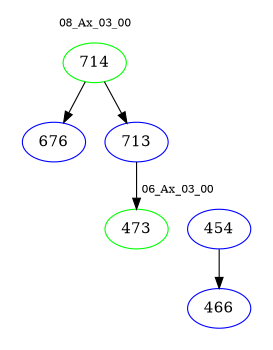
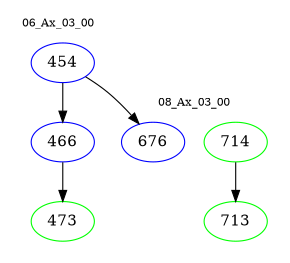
(77, 97) -> (120, 103)
(137, 142) -> (236, 221)
(137, 186) -> (63, 176)
